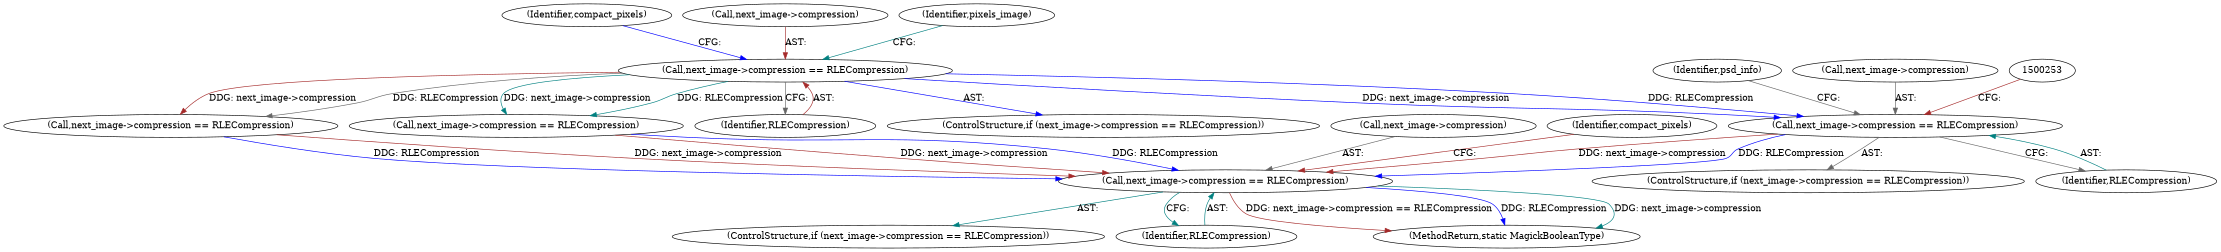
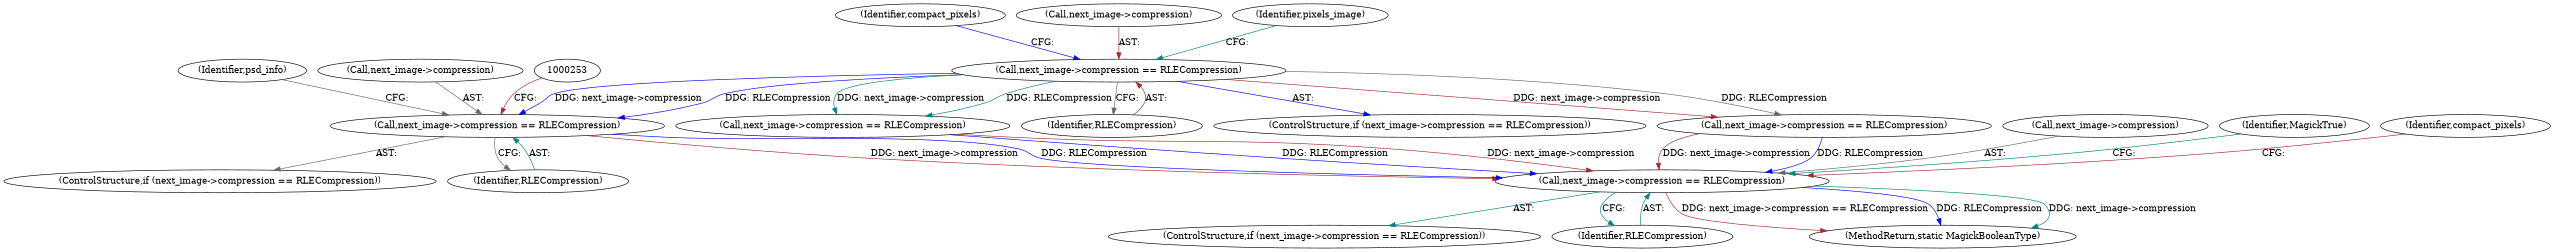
(2042, 71) -> (567, 71)
none -> (2294, 126)
